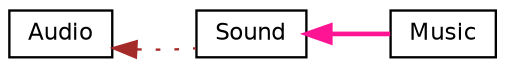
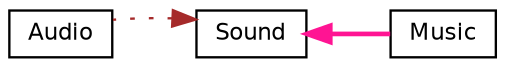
(166, 50) -> (143, 18)
